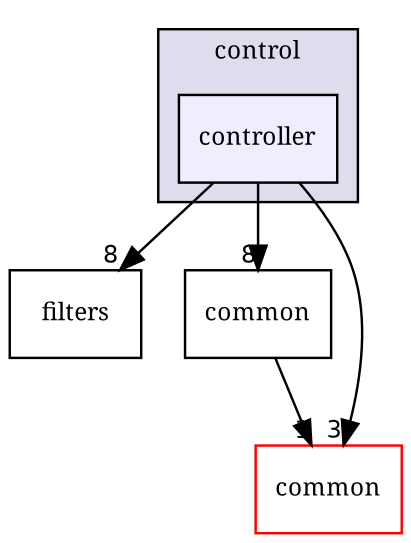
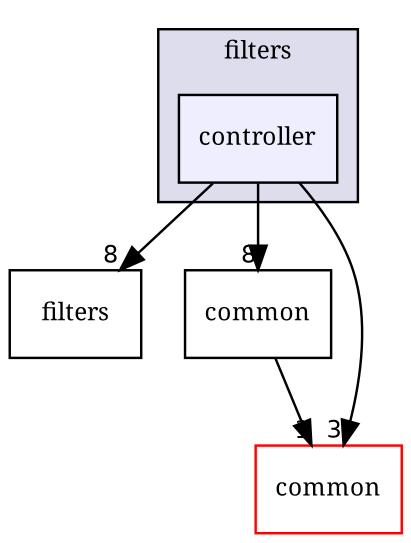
(258, 52) -> (258, 52)
